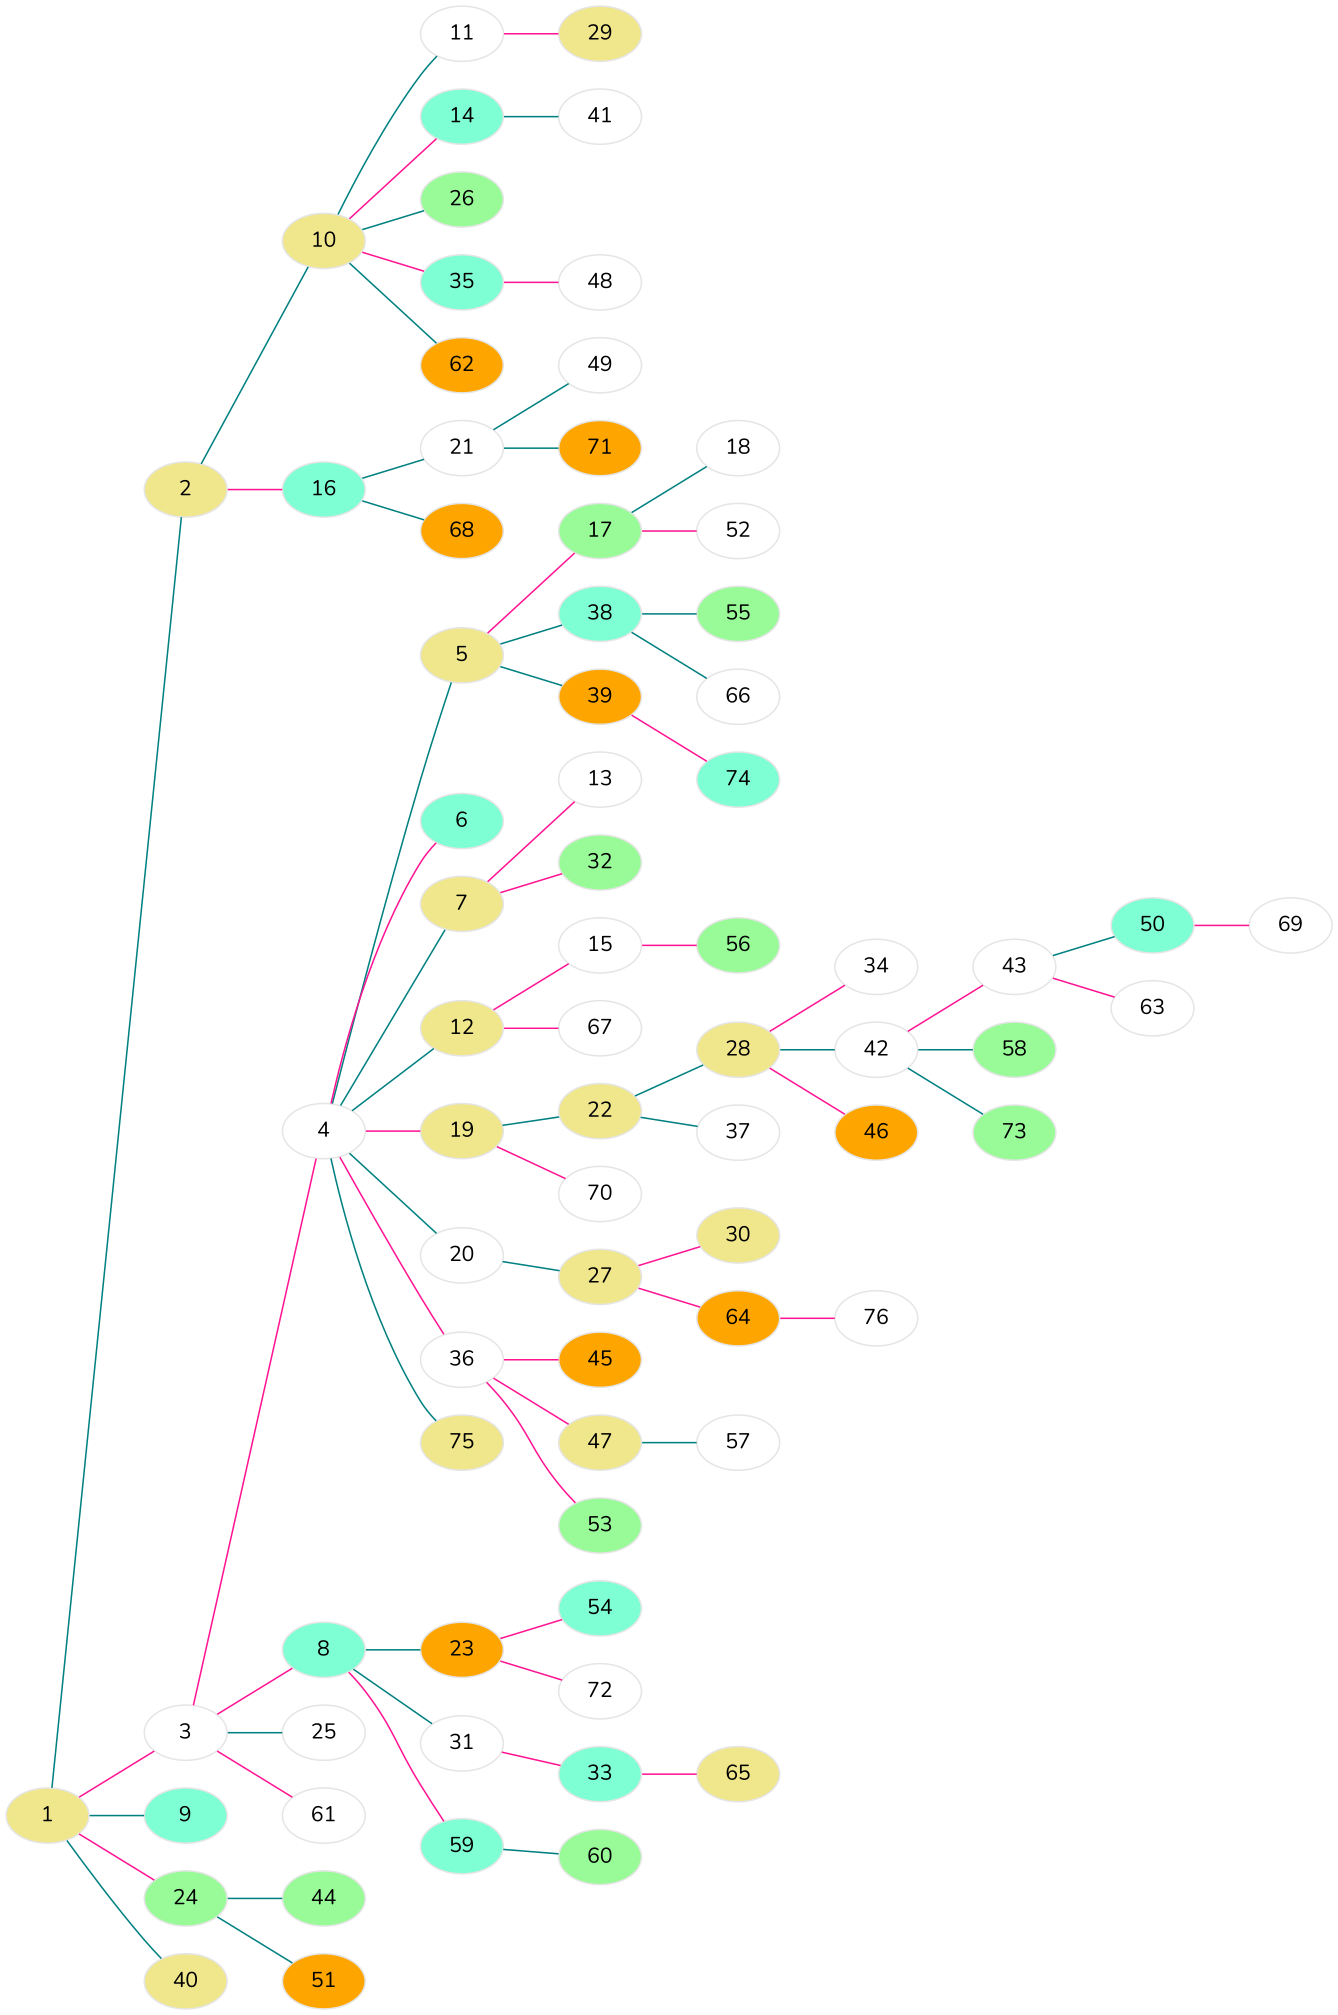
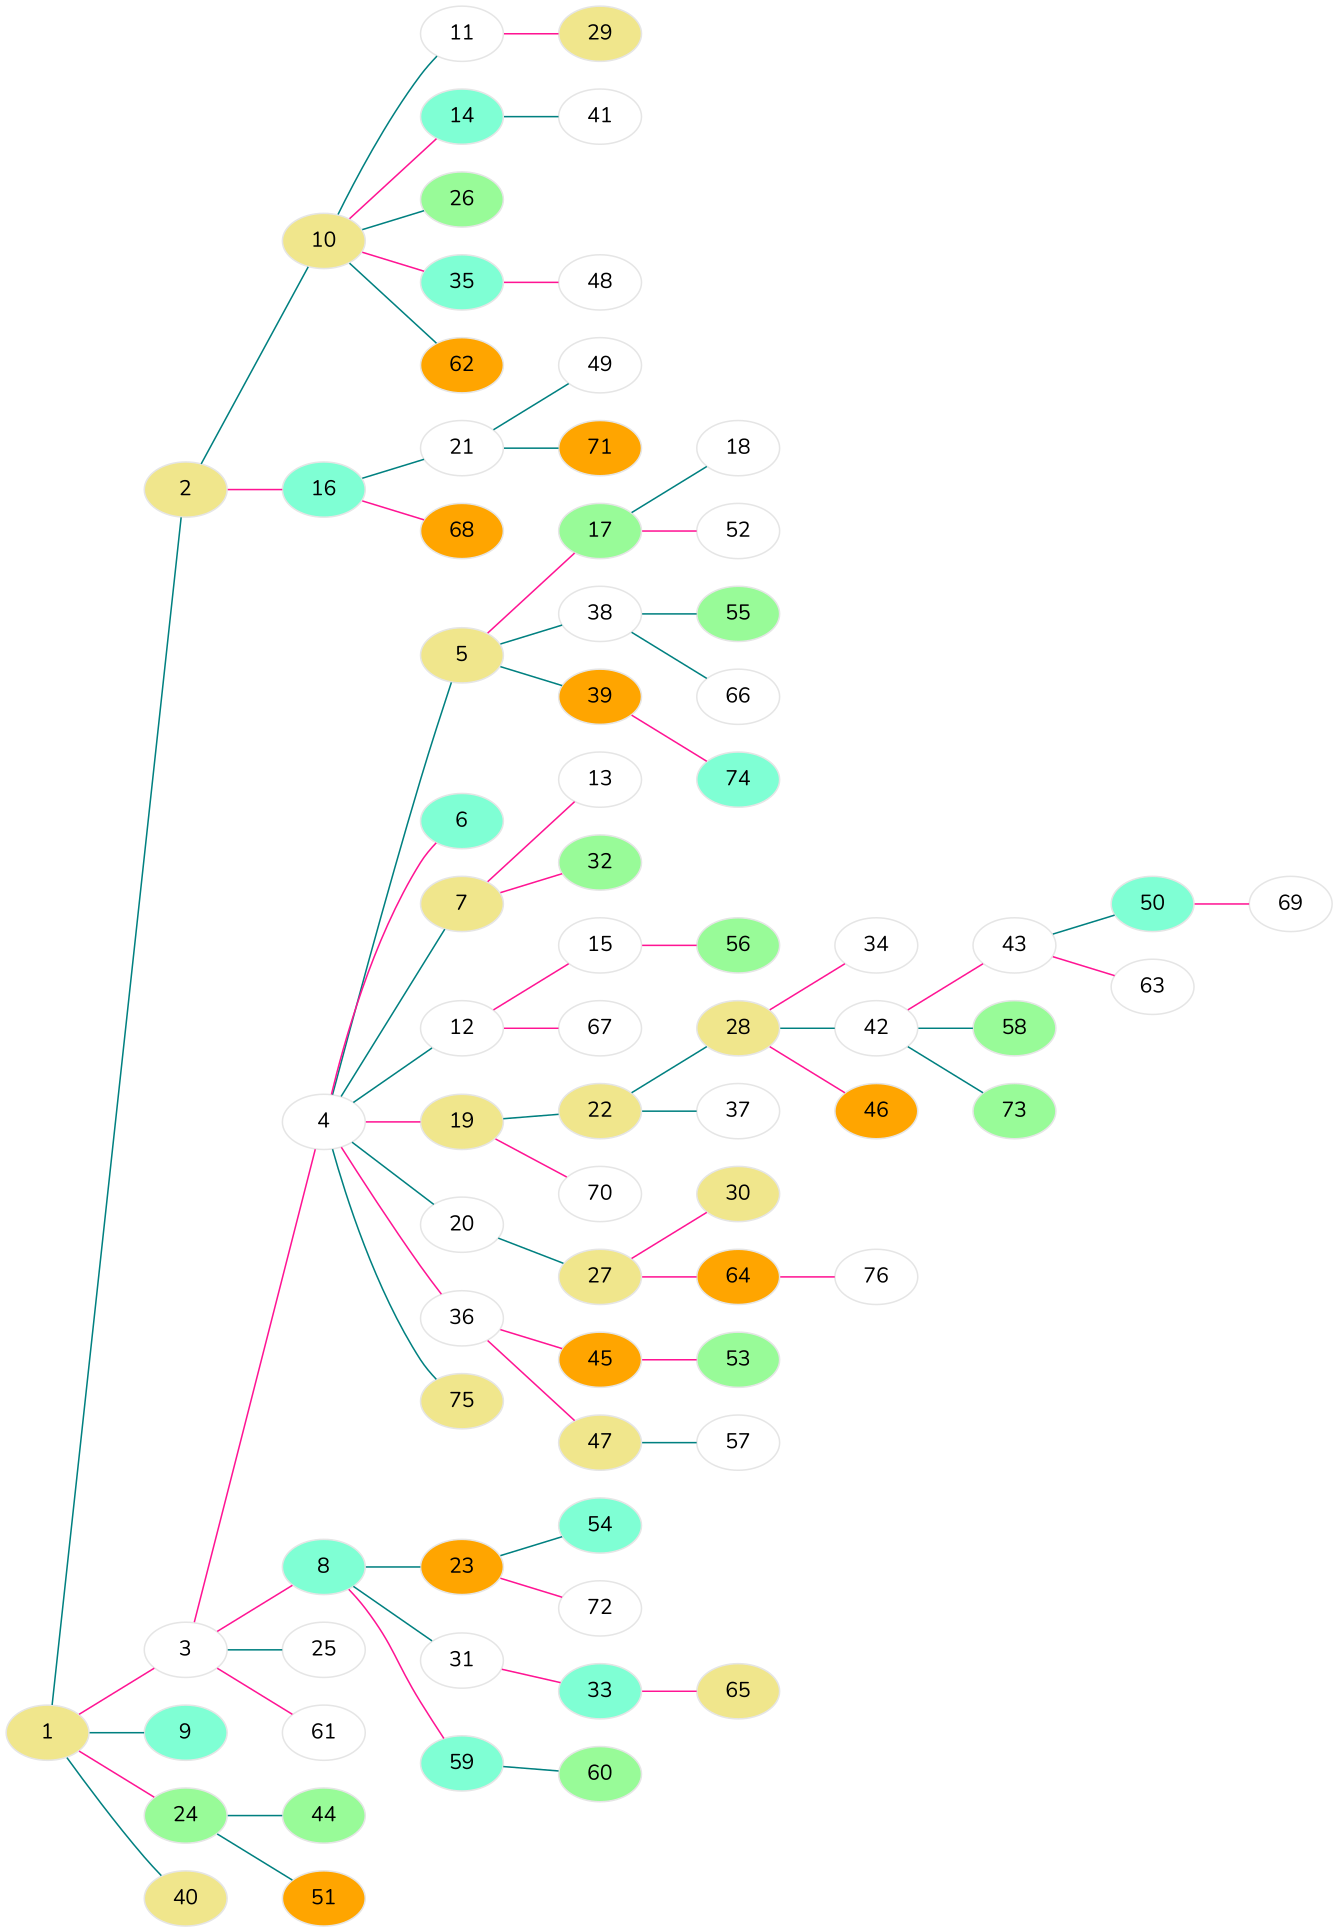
(393, 510) -> (393, 510)
(600, 614) -> (600, 614)
(462, 1028) -> (462, 1028)
(531, 1443) -> (669, 1360)
(531, 1629) -> (531, 1546)
